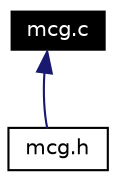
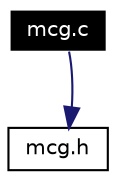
(44, 101) -> (72, 79)
